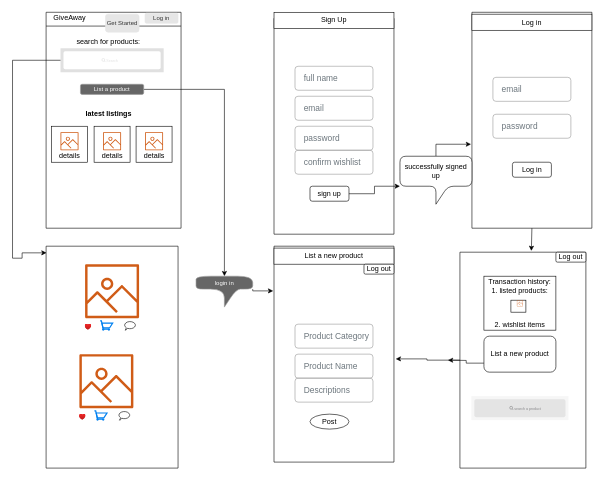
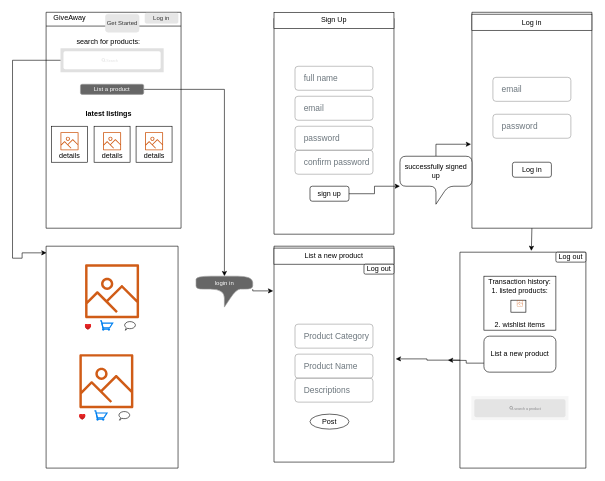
(336, 162) -> (339, 162)
